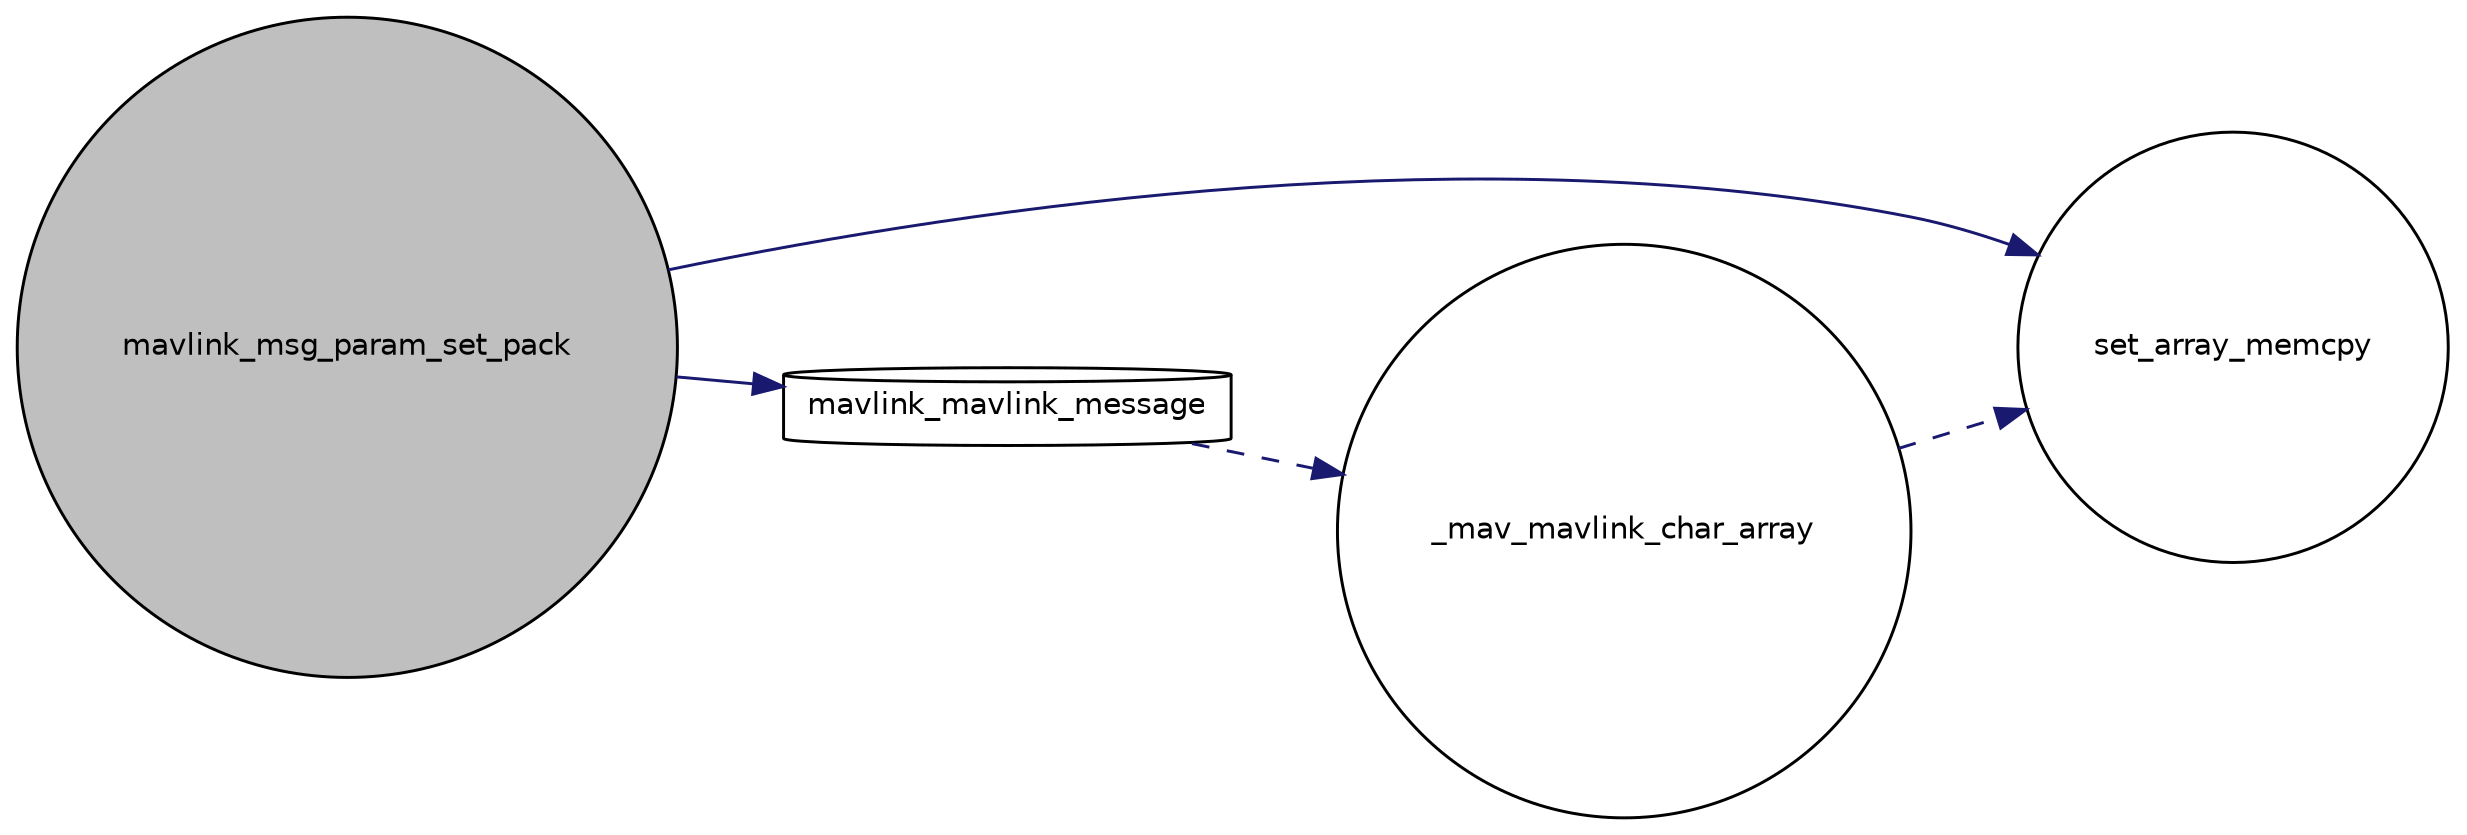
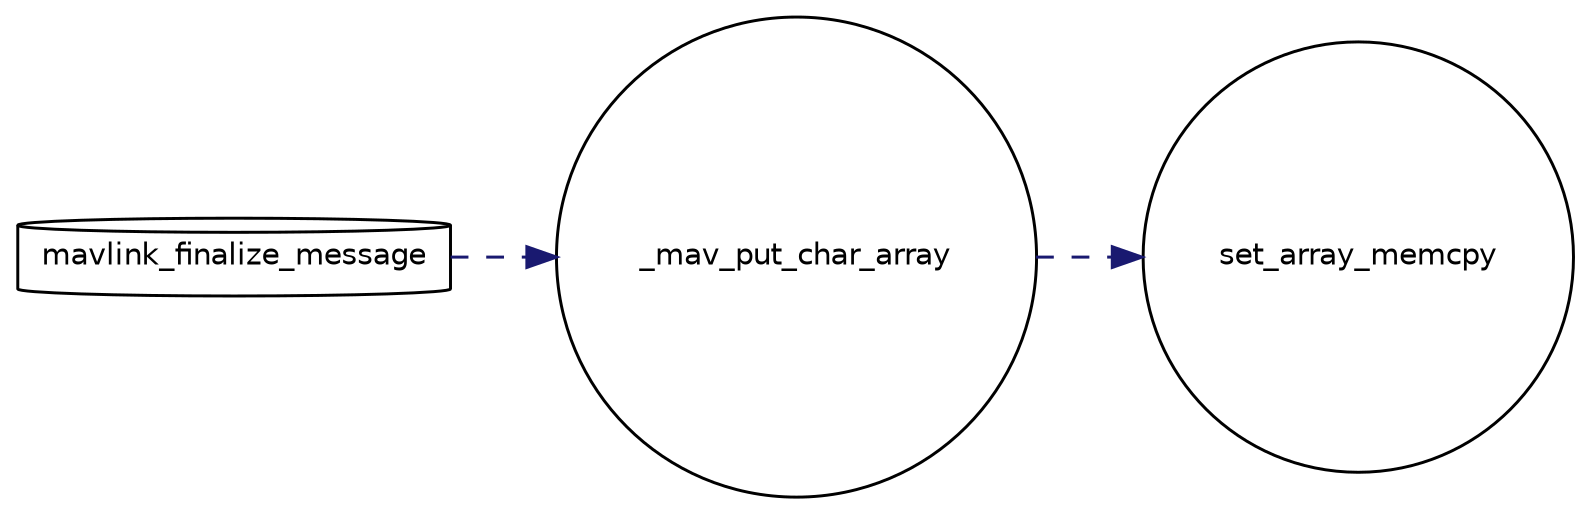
(347, 347) -> none
(1007, 407) -> (234, 257)
(1624, 531) -> (797, 257)
